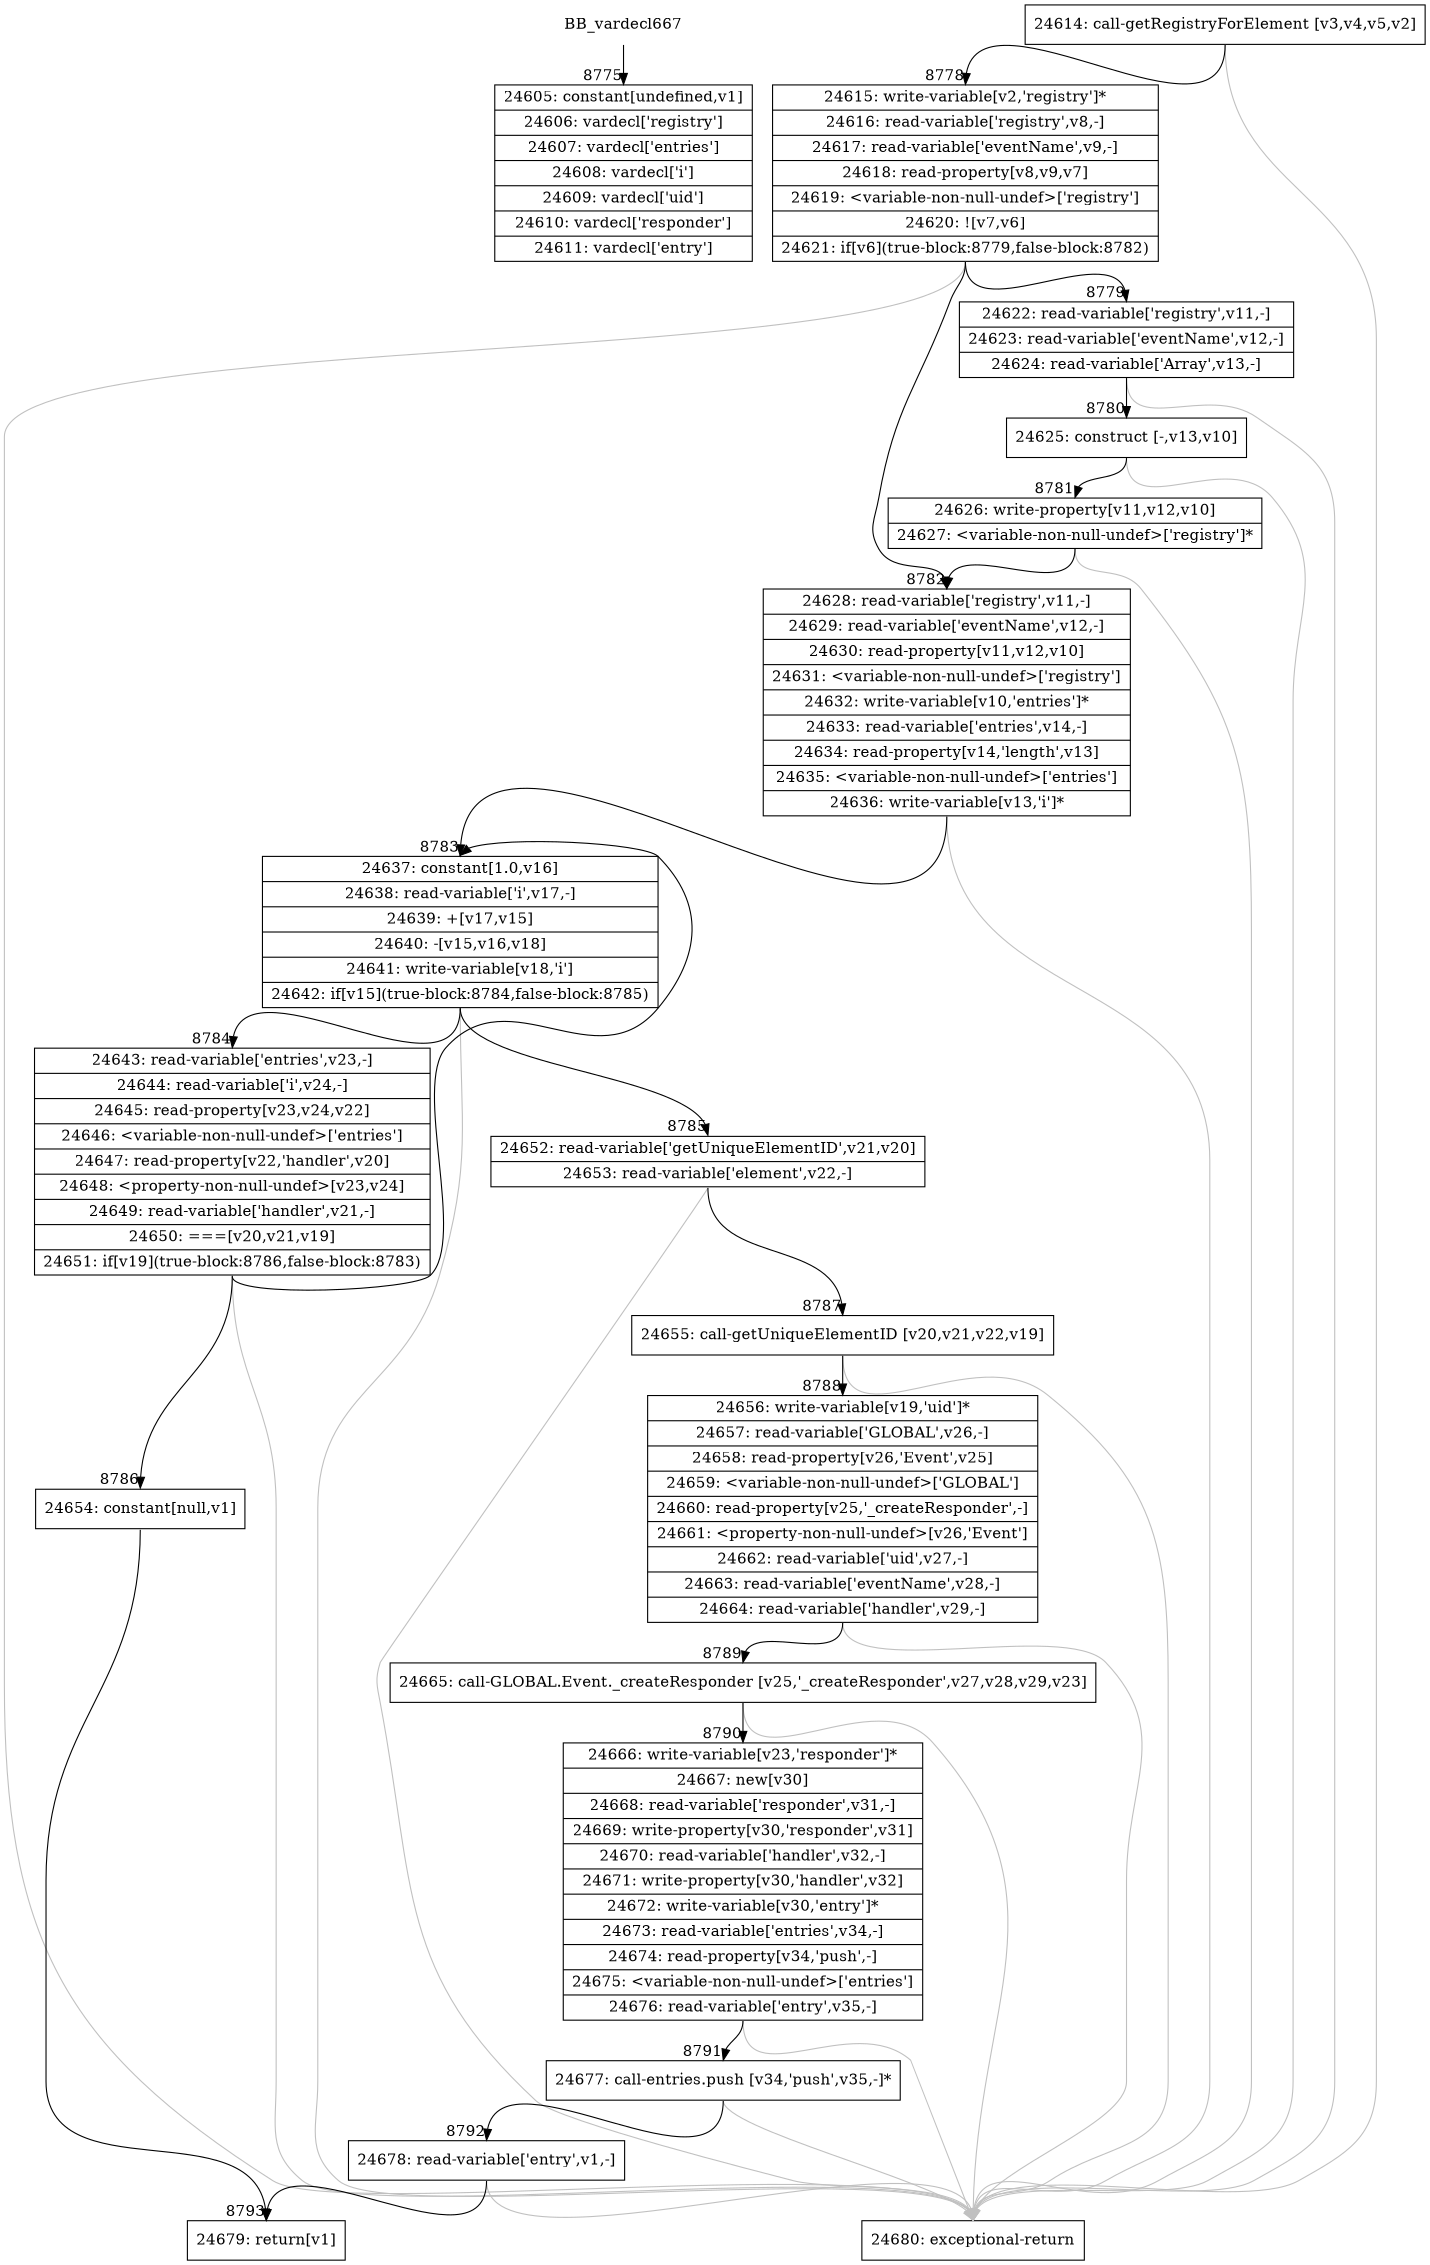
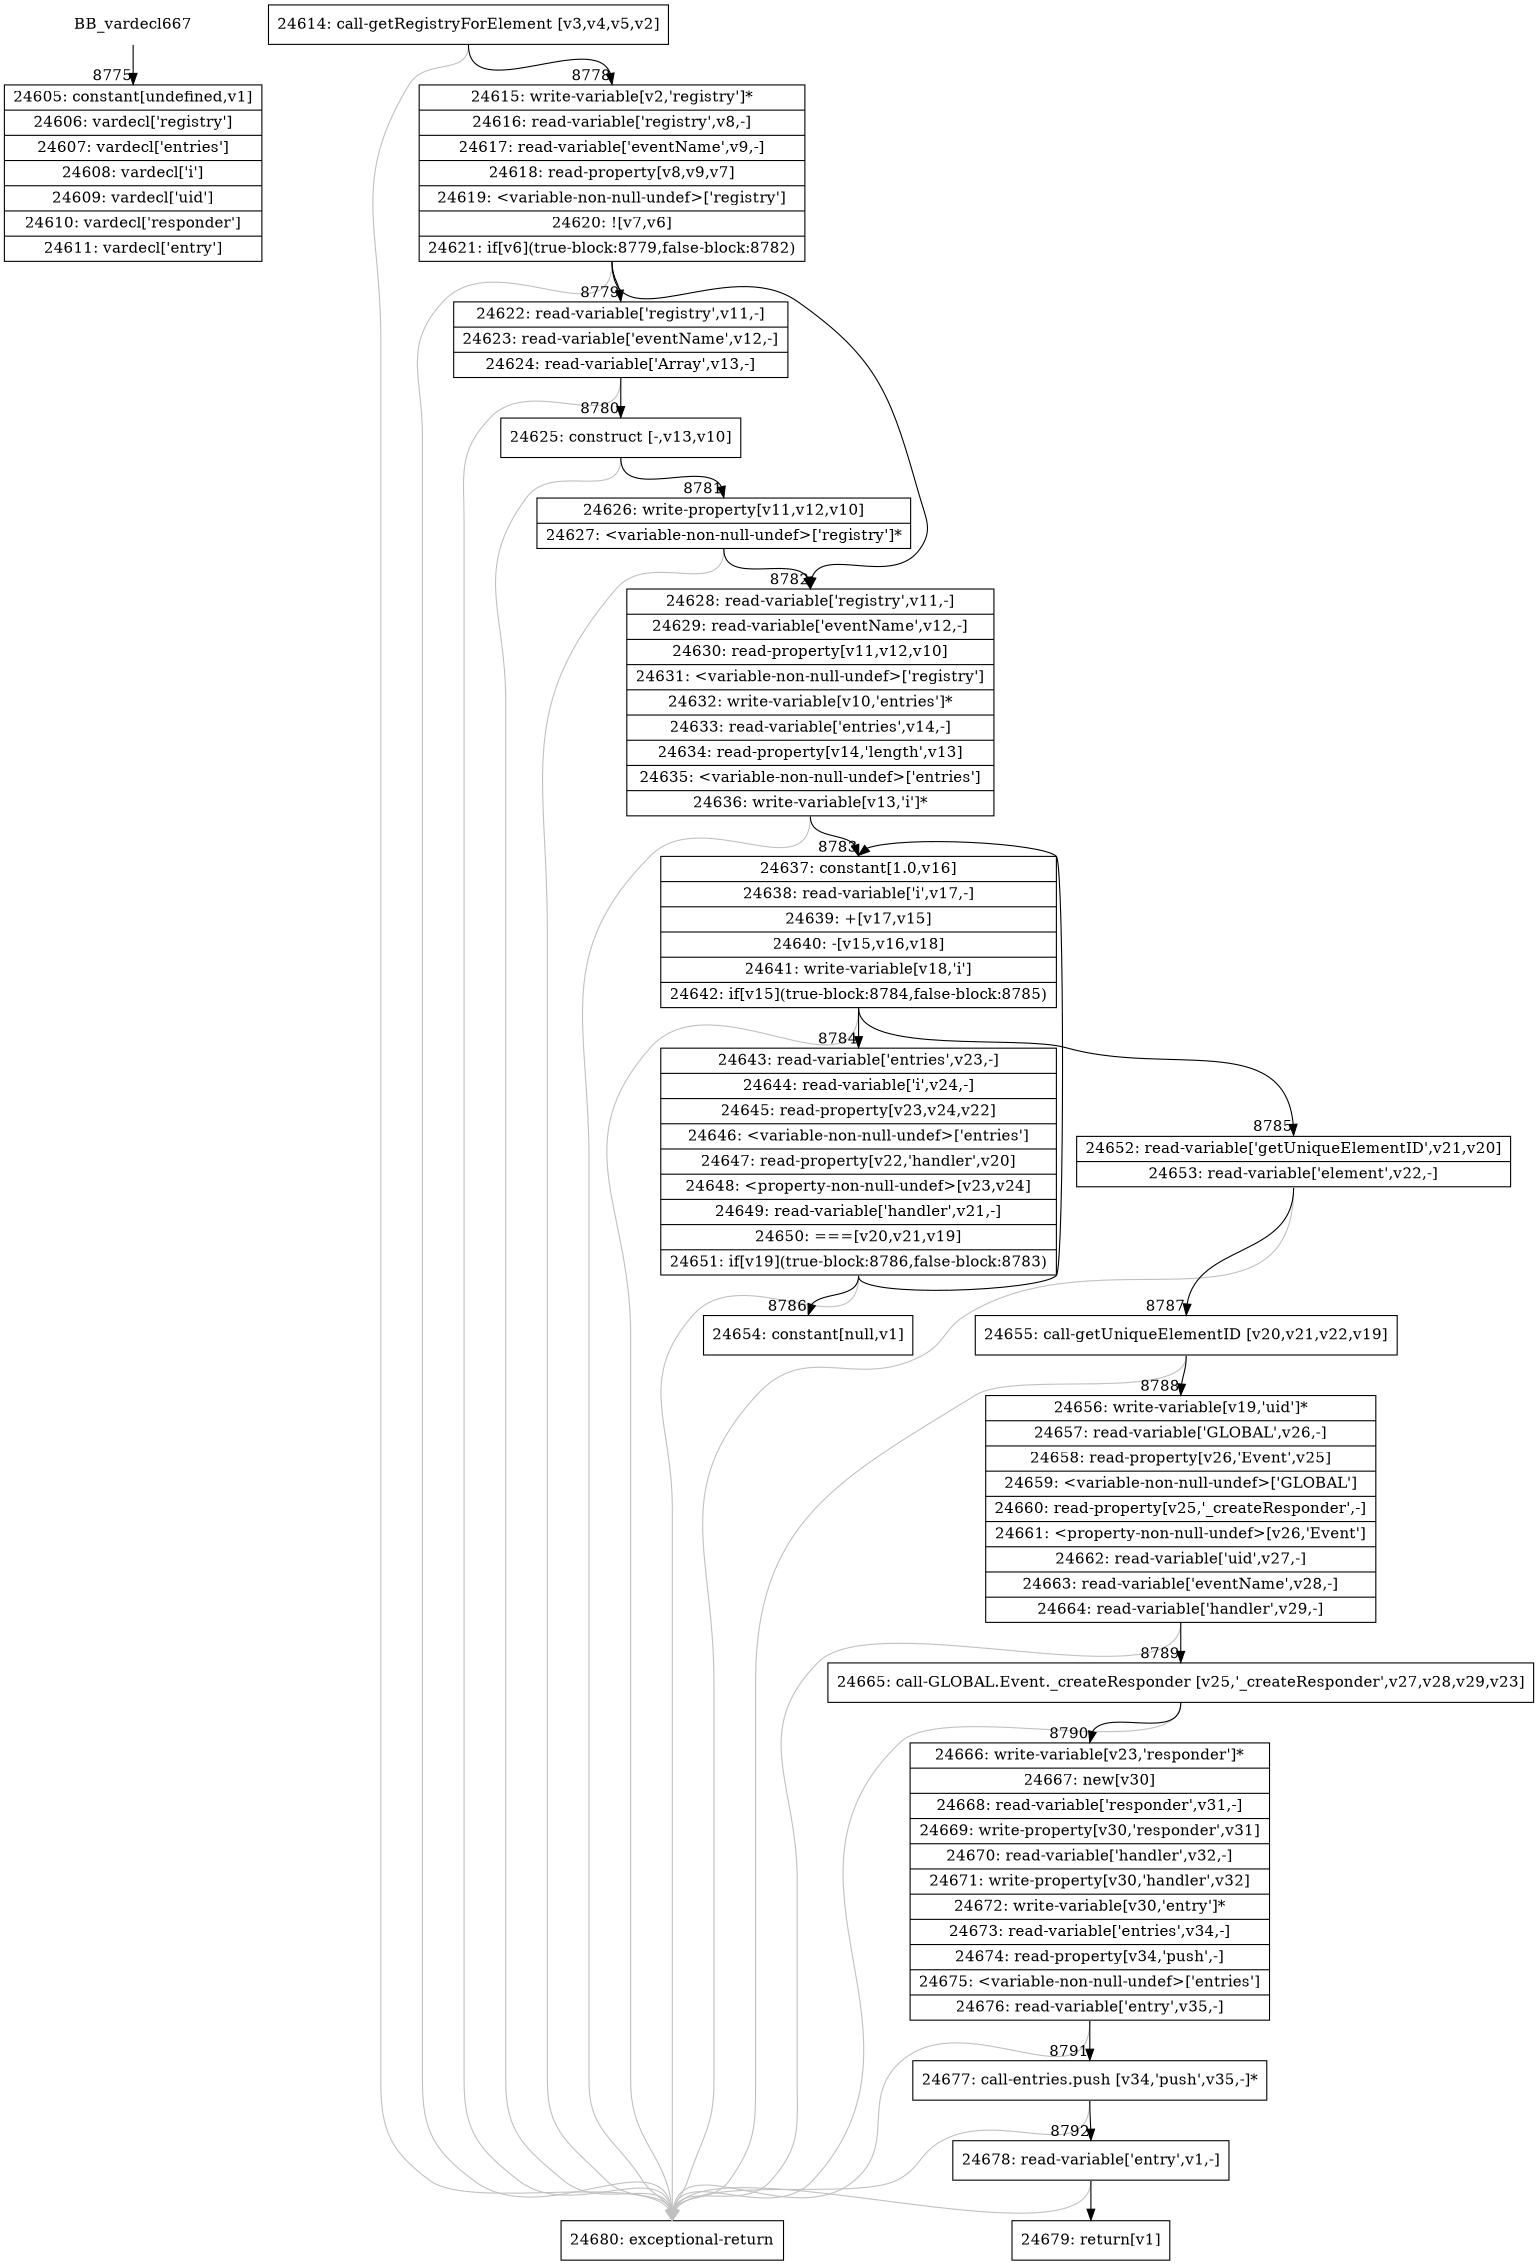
(46, 1916) -> none
